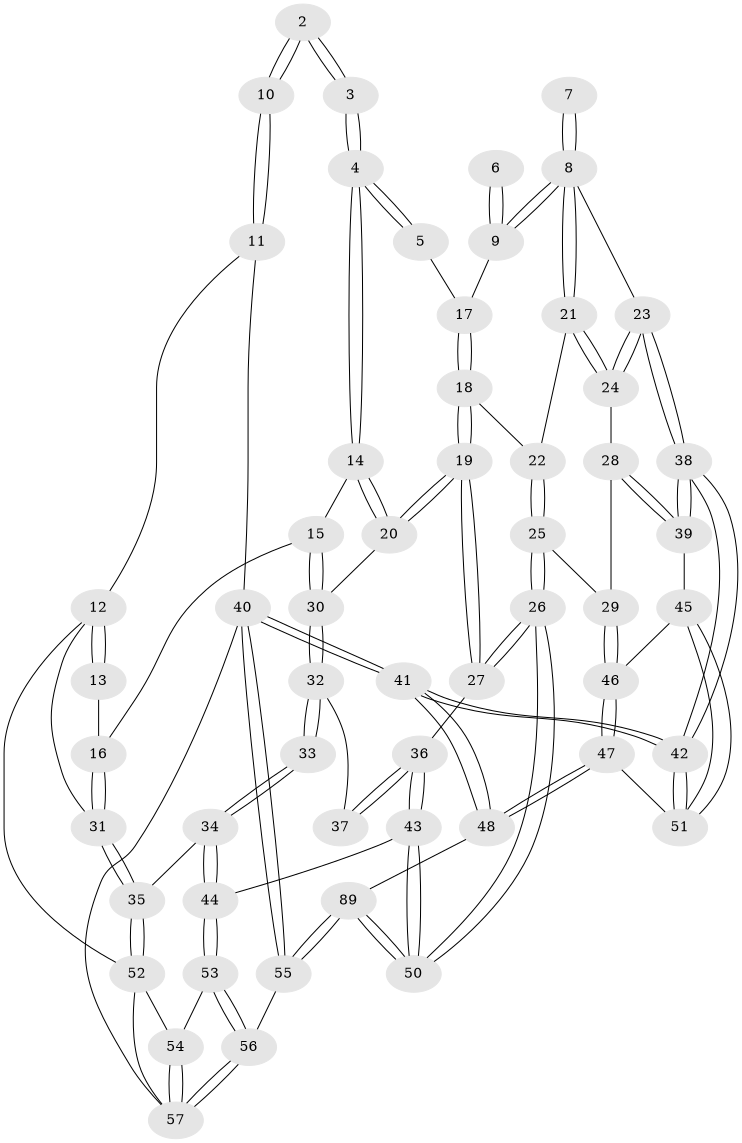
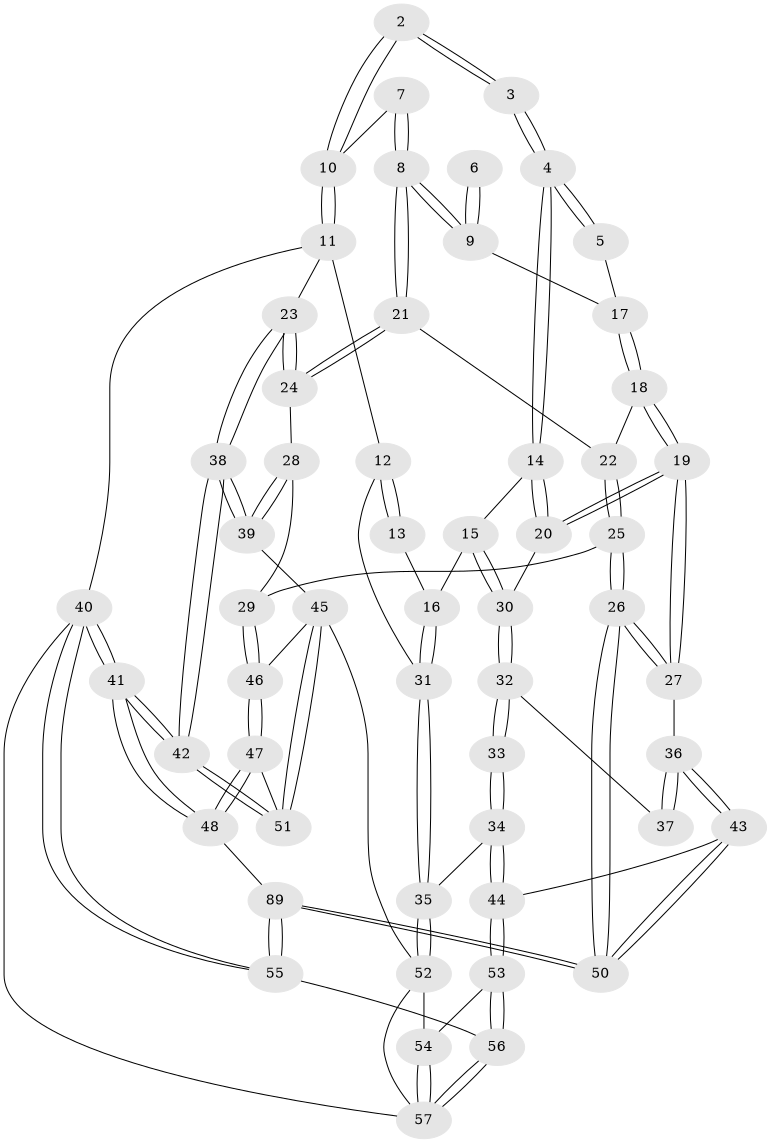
none -> (365, 132)
(606, 242) -> (309, 279)
(4, 804) -> (368, 793)
